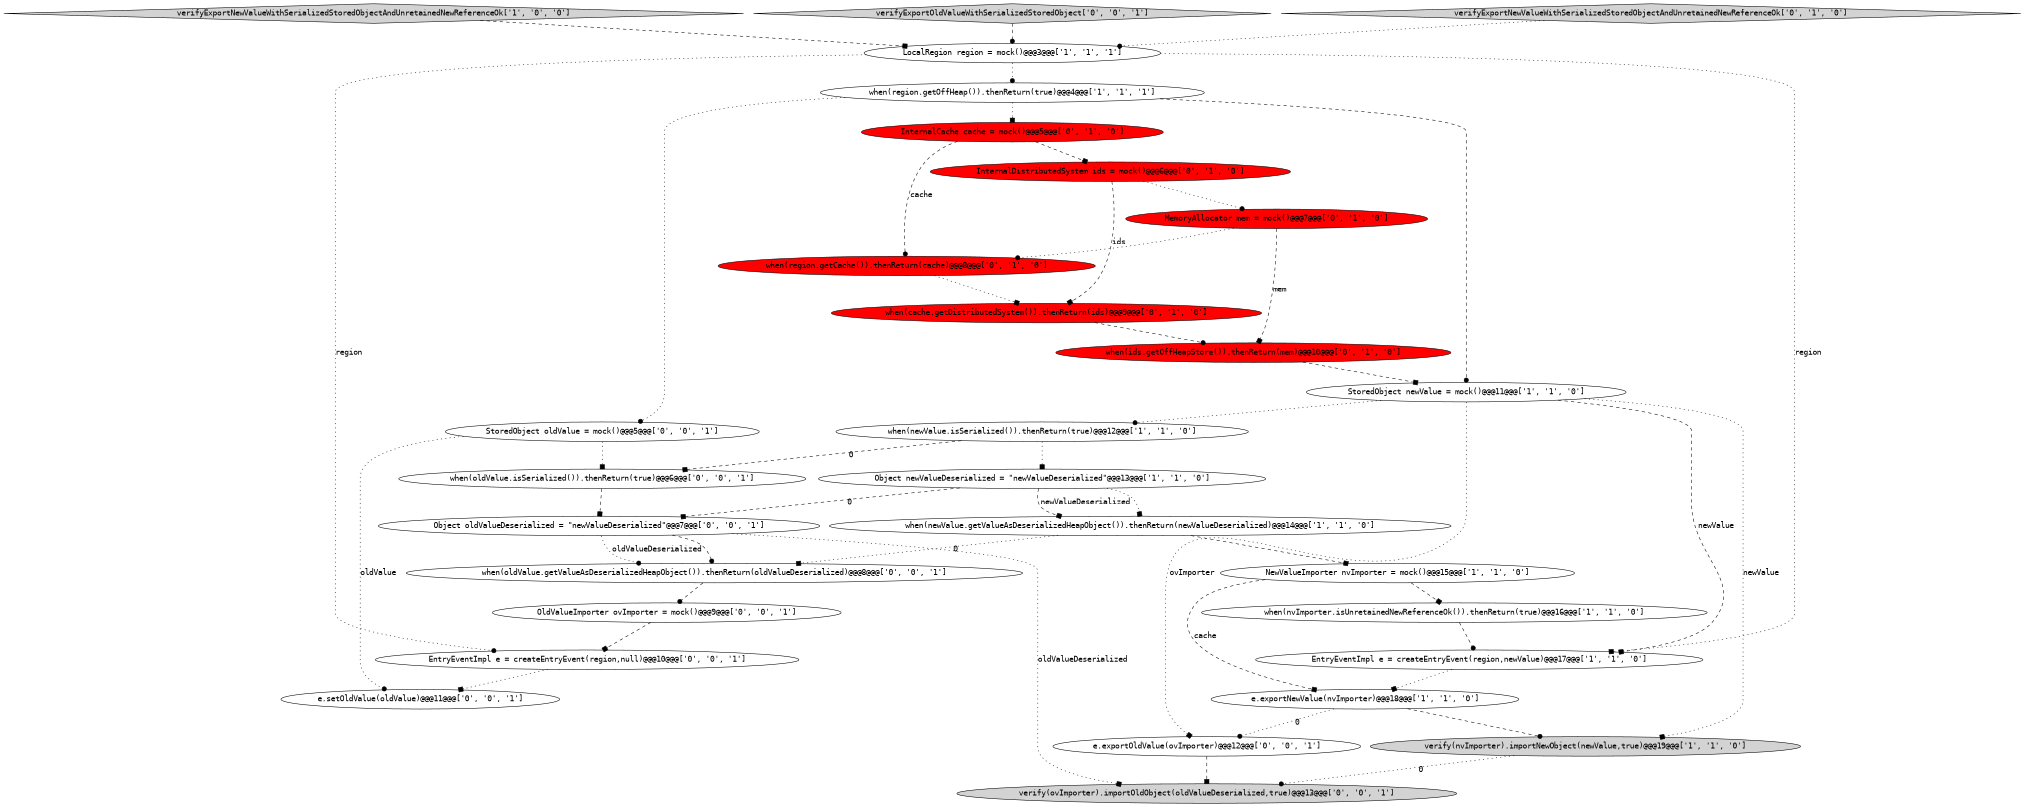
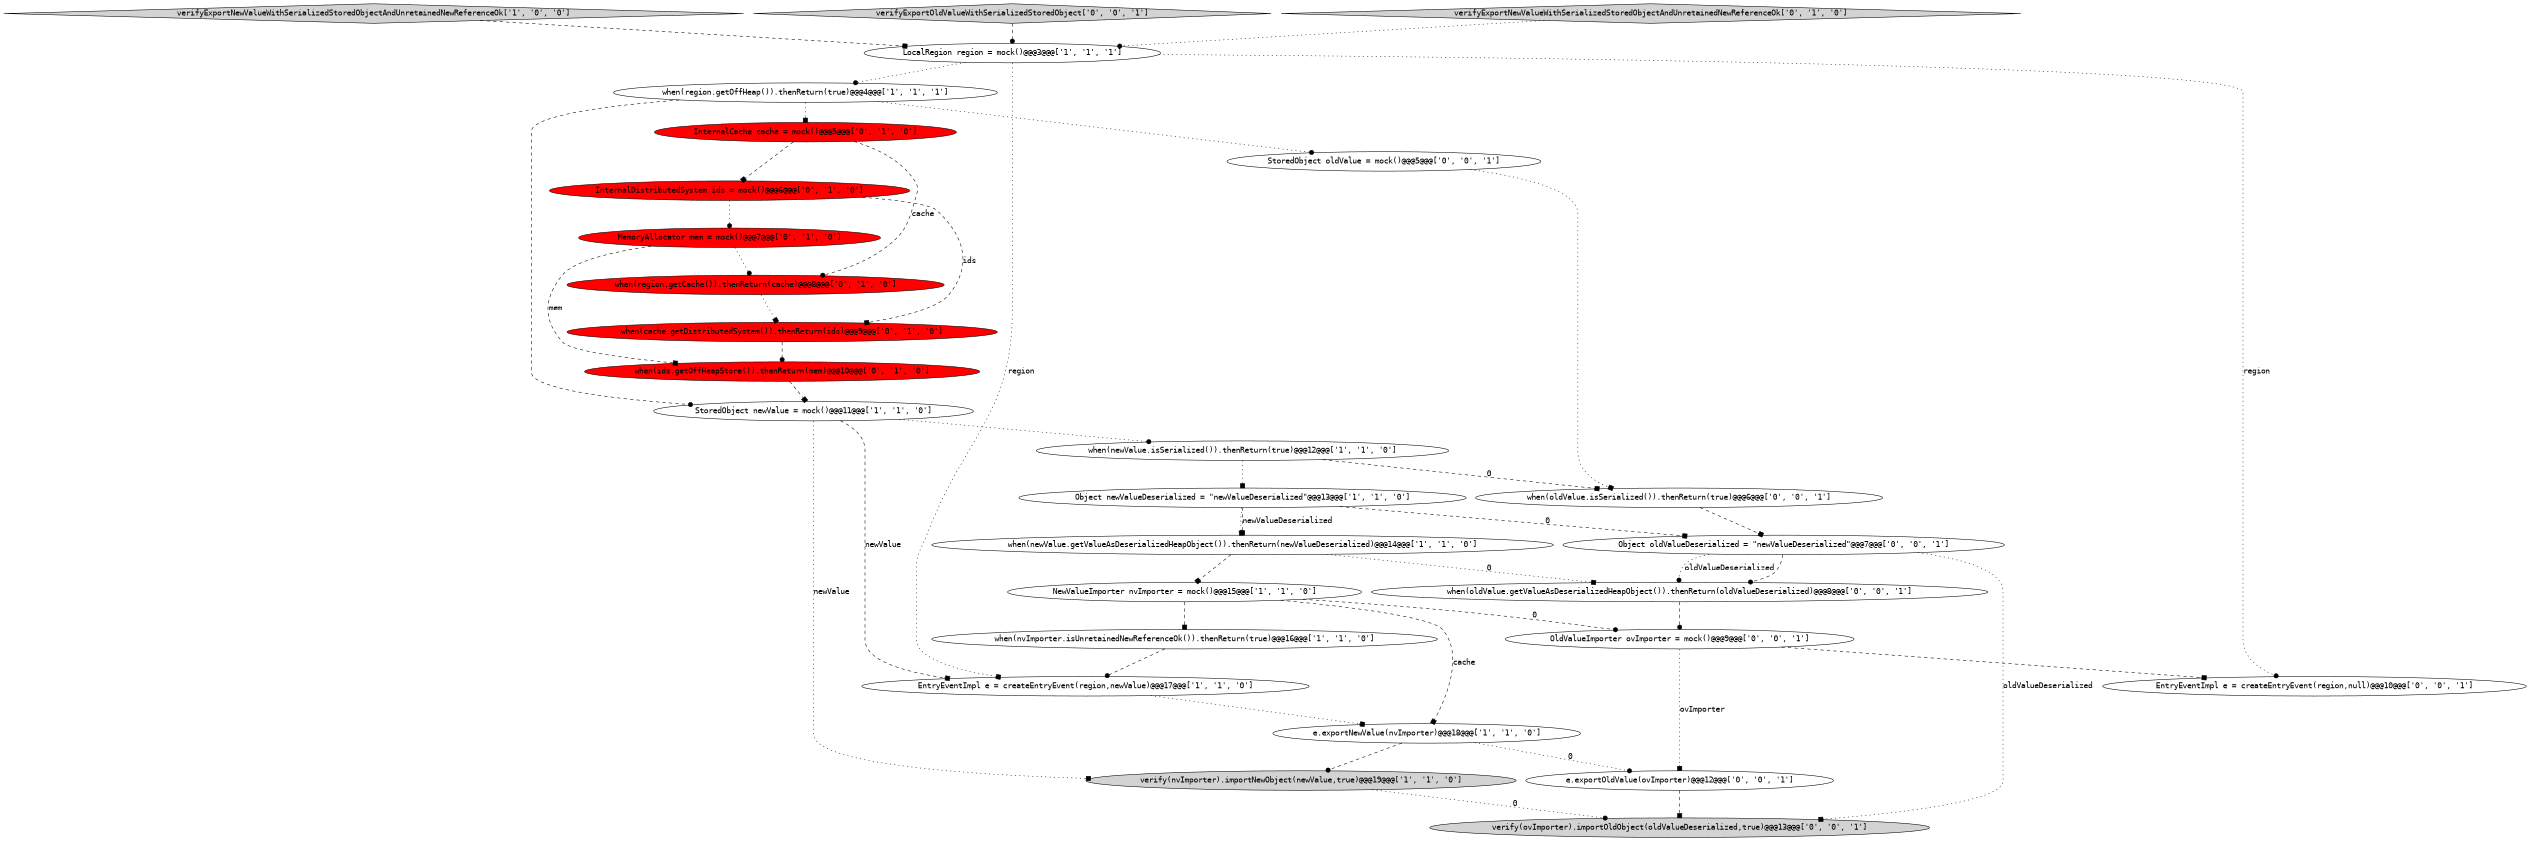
(1290, 550) -> (1680, 707)
none -> (1458, 611)
(420, 699) -> none
